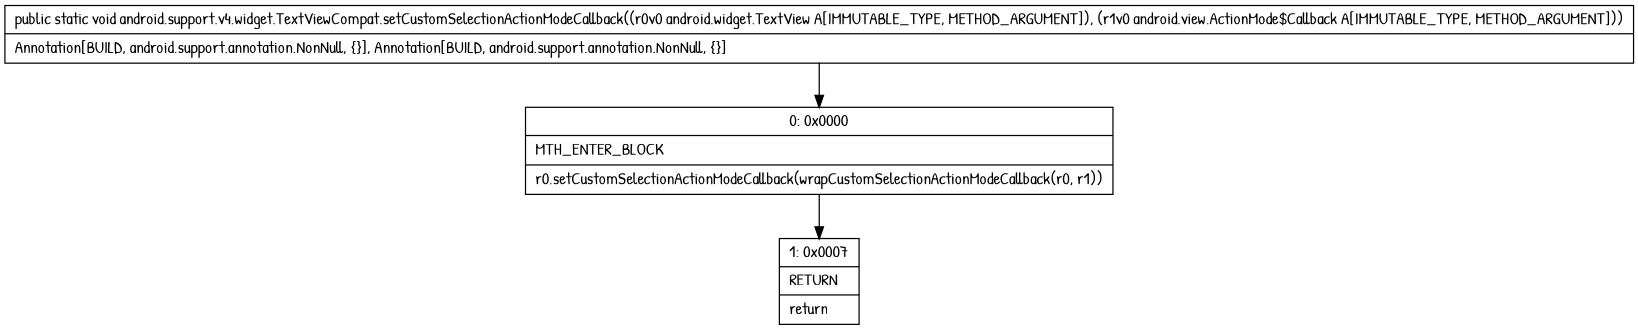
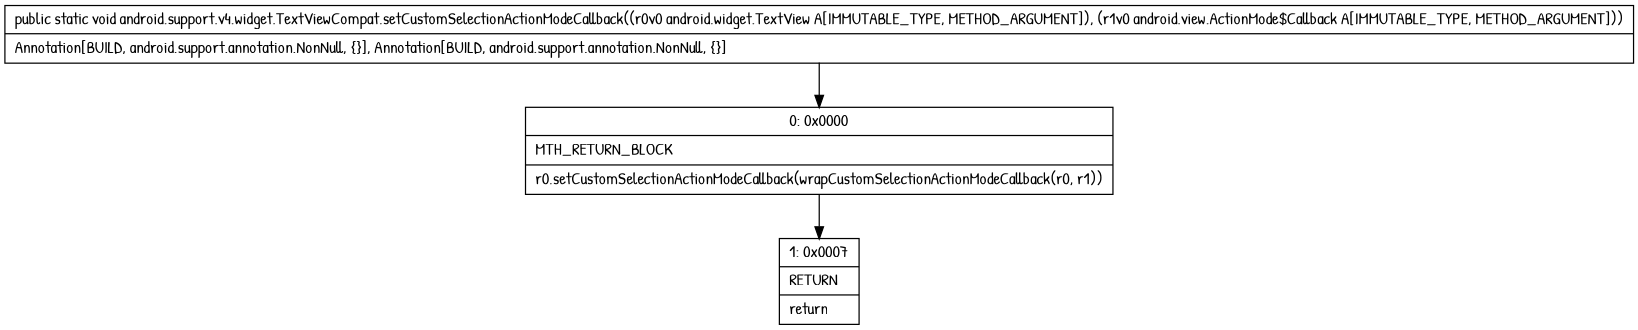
(600, 150) -> (605, 150)
